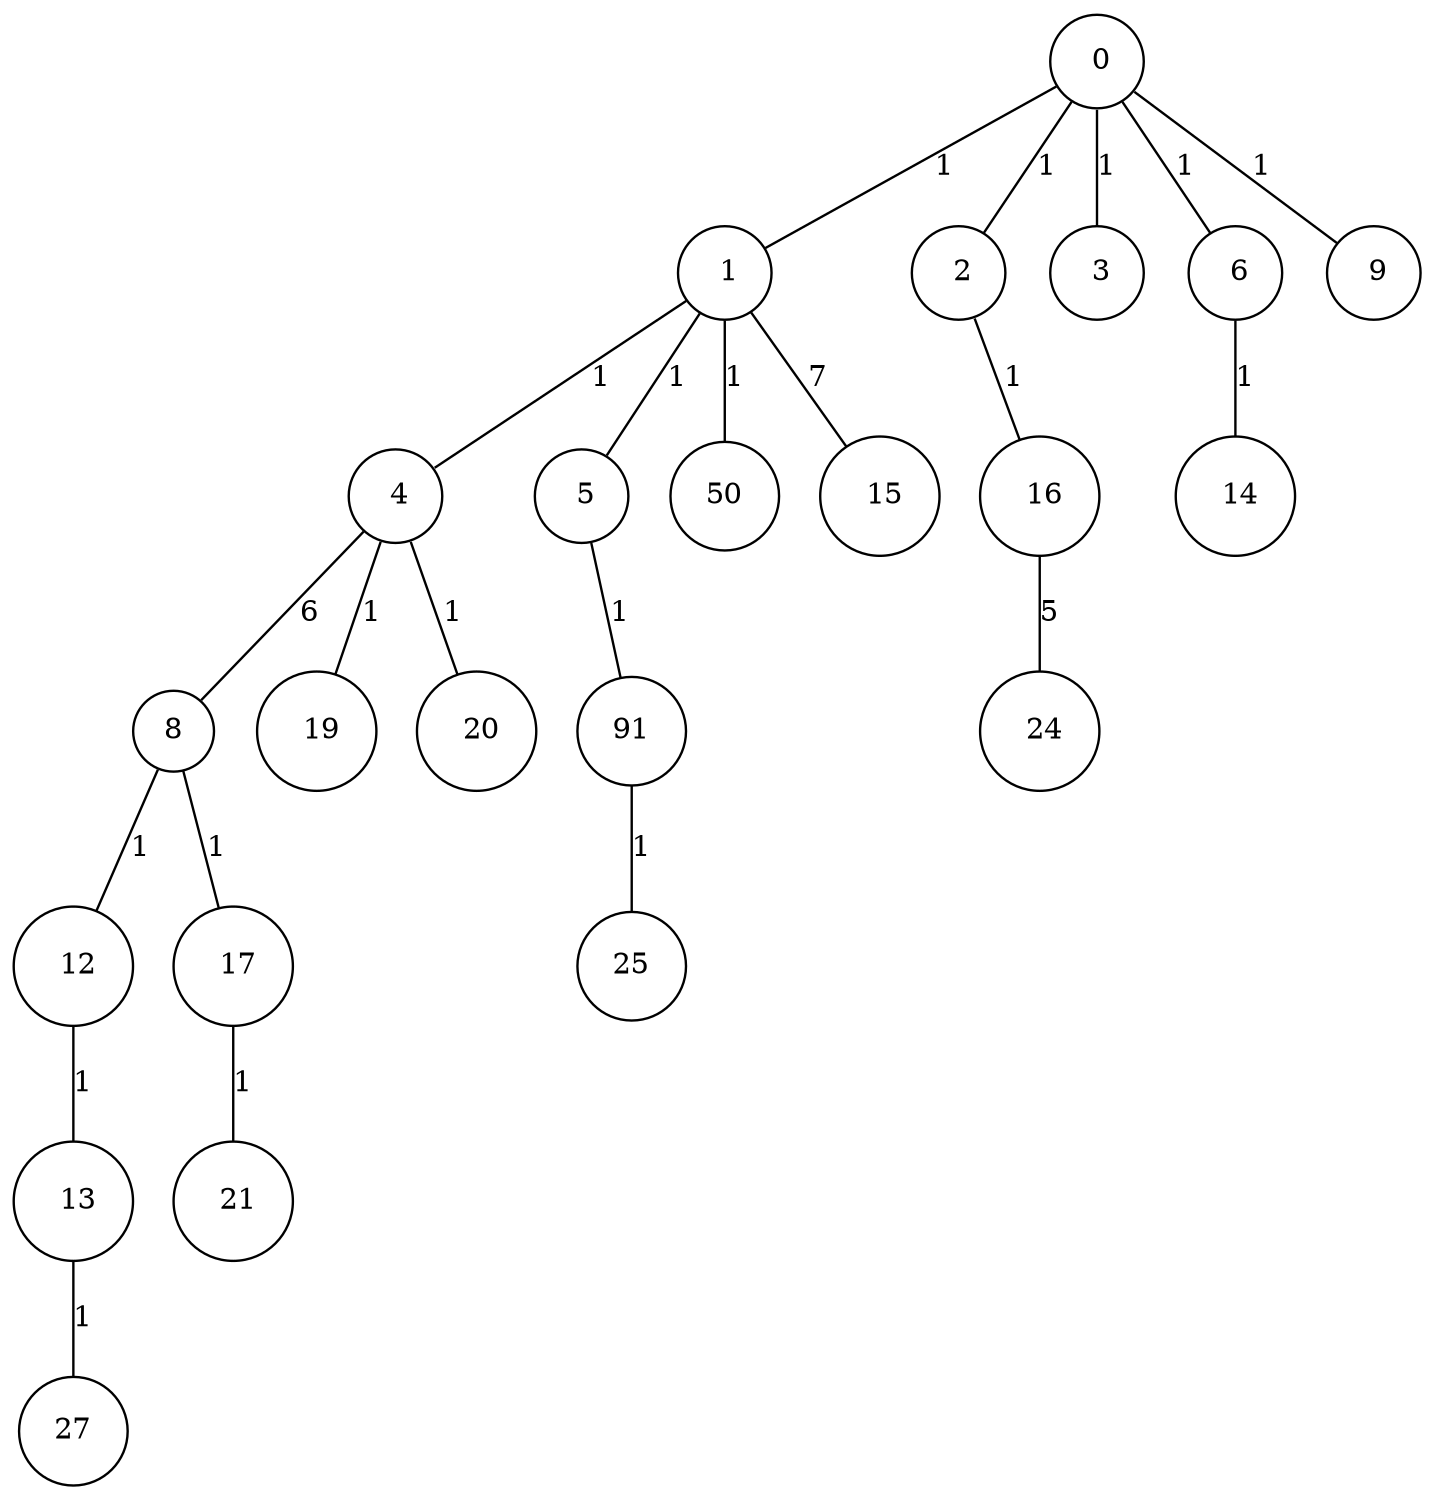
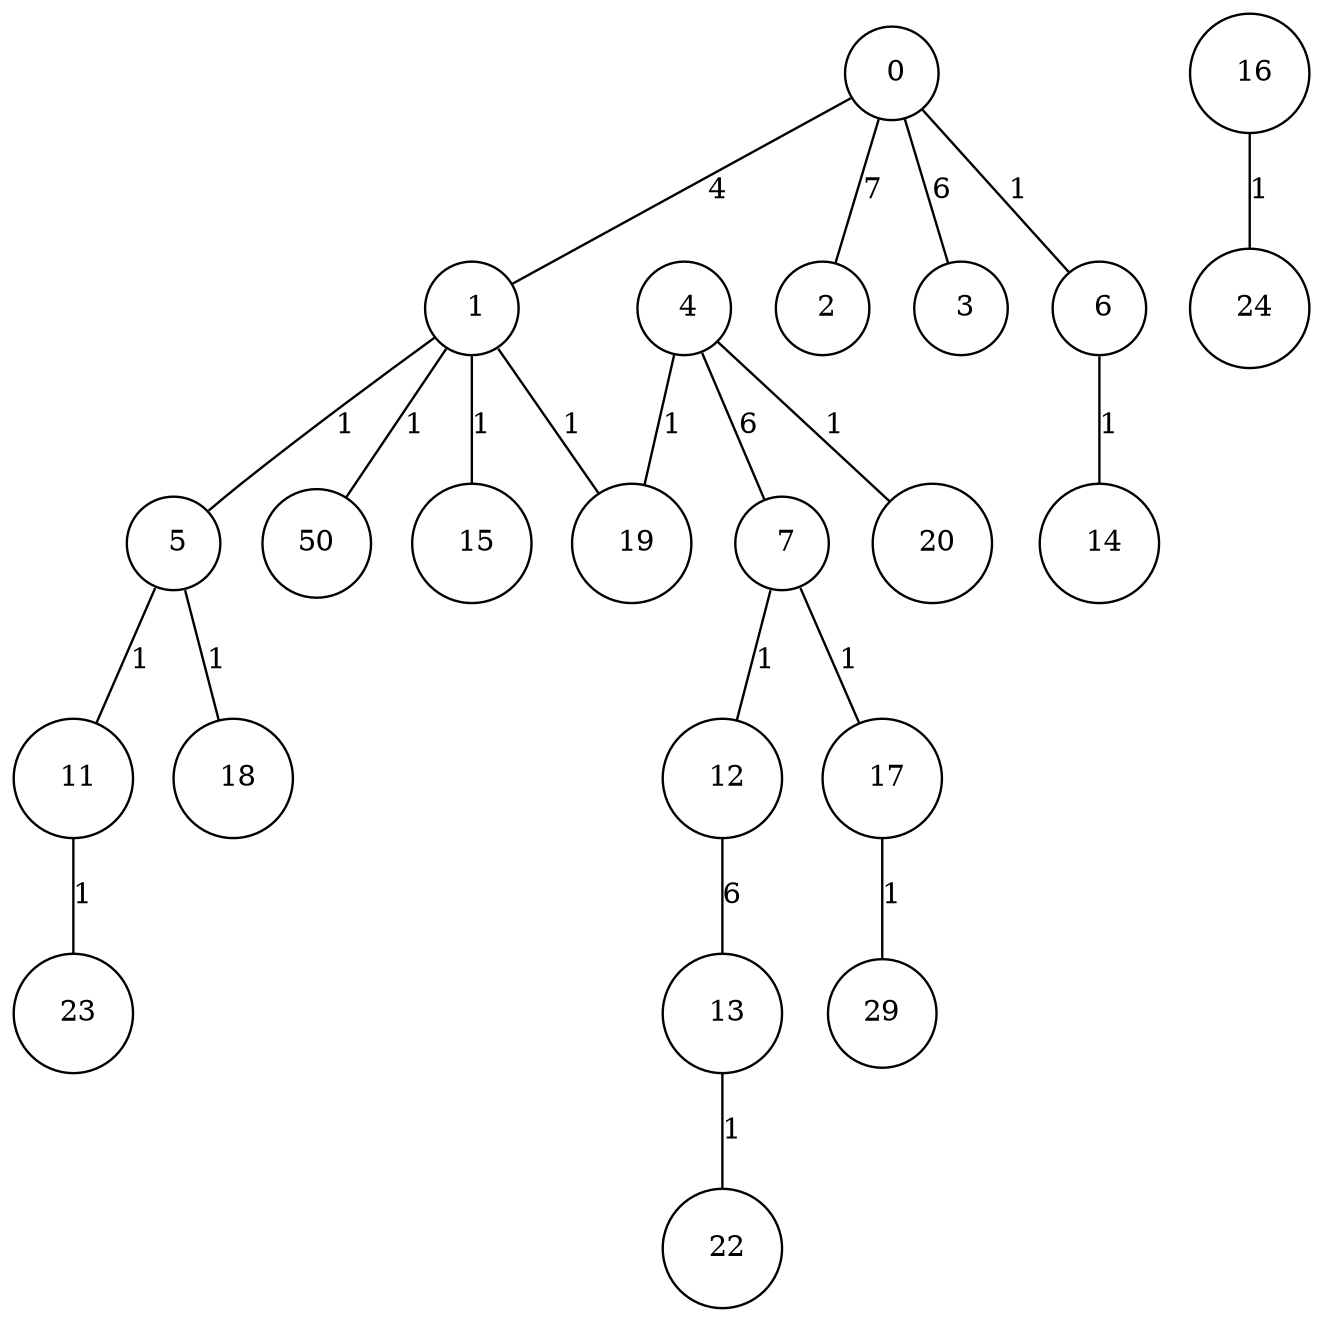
(944, 167) -> (718, 191)
(1047, 167) -> (873, 191)
(1107, 167) -> (942, 191)
(1374, 273) -> none
(818, 379) -> (481, 426)
(997, 379) -> none
(561, 384) -> (548, 421)
(1049, 614) -> (1259, 191)
(174, 731) -> (782, 543)
(632, 731) -> (73, 778)
none -> (233, 778)
(632, 966) -> (73, 1013)
(83, 1084) -> (732, 896)
(233, 1201) -> (882, 1013)
(73, 1431) -> (722, 1248)
